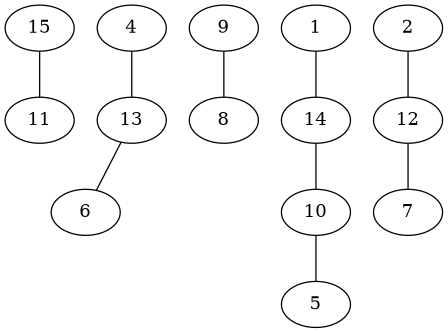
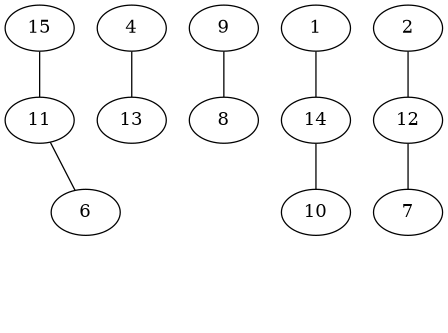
(109, 166) -> (63, 166)
(316, 304) -> none
